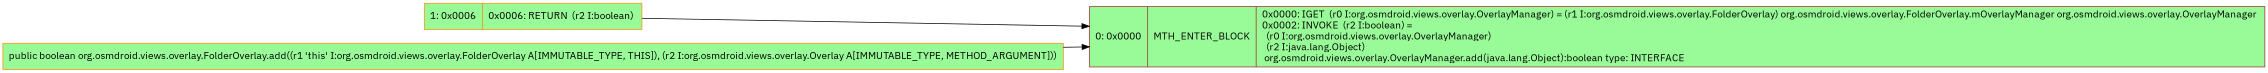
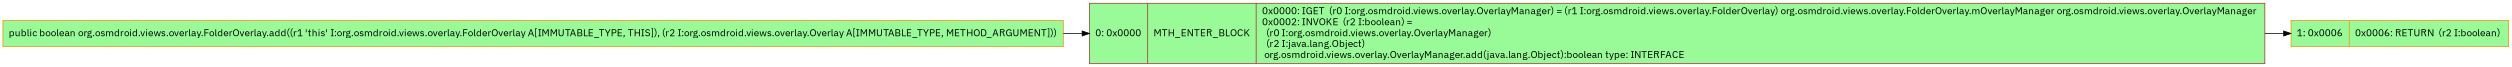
(862, 22) -> (2274, 33)
